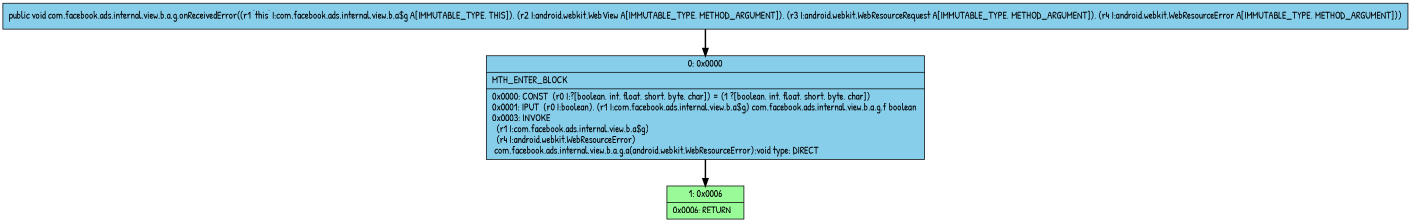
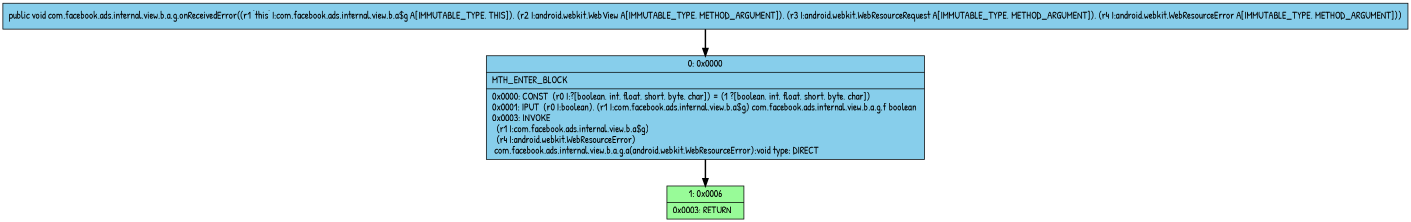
(705, 210) -> (705, 210)
